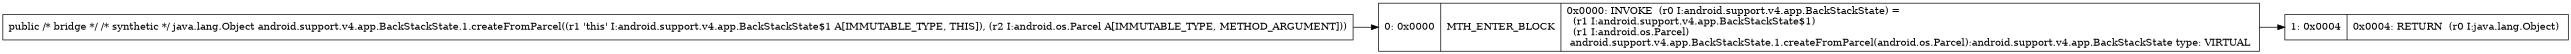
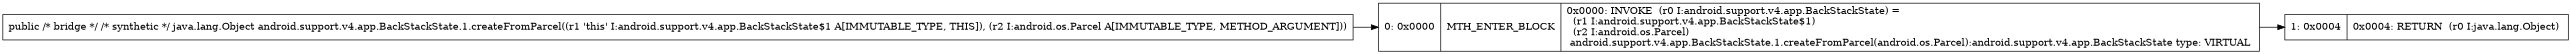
(1628, 32) -> (1628, 32)
